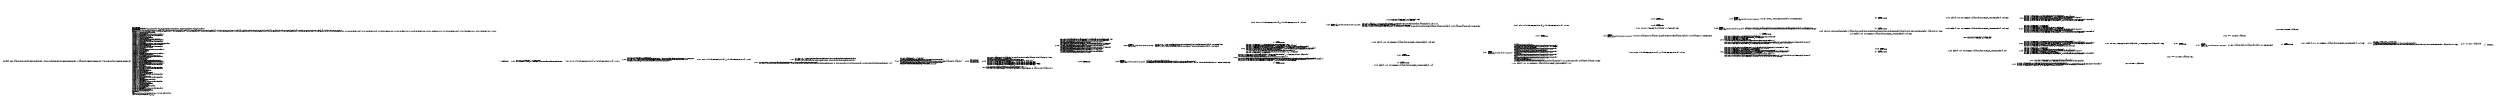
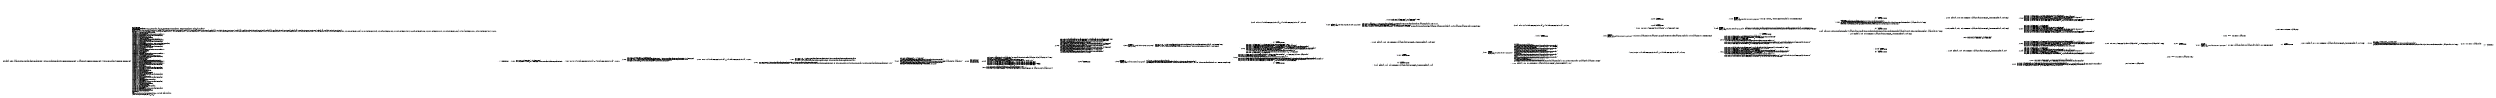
none -> (1881, 22)
